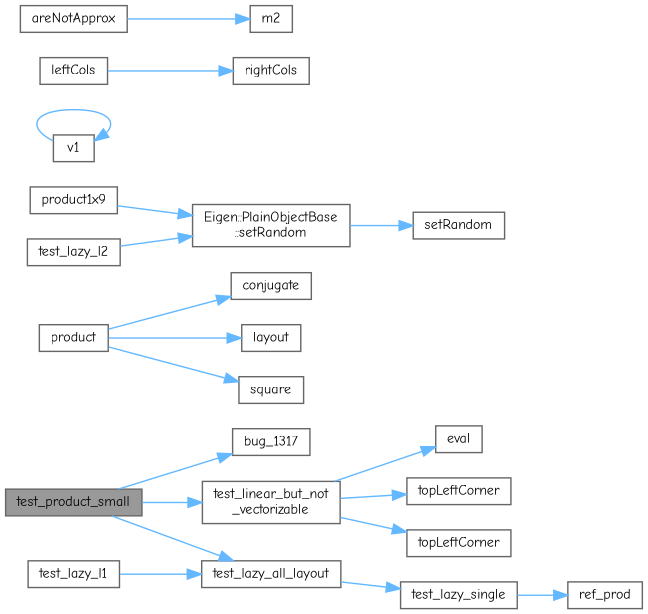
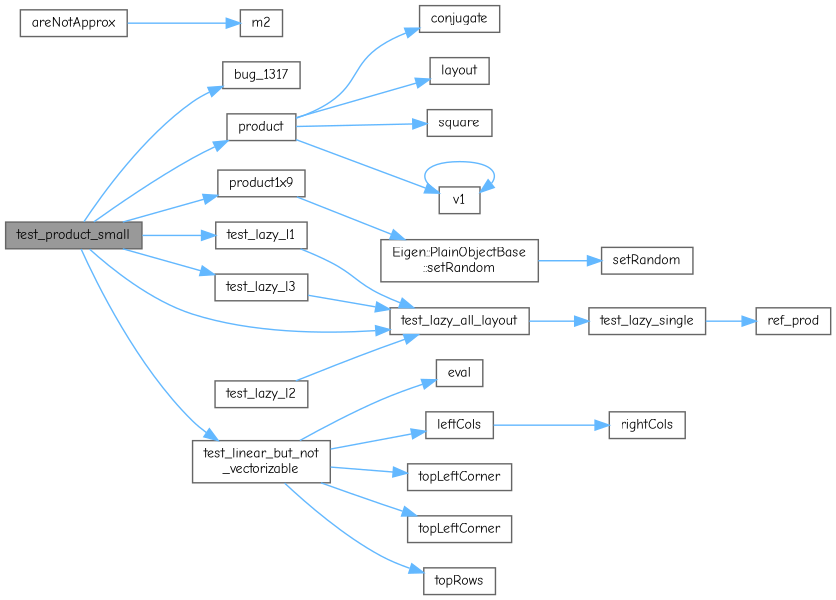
none -> (361, 164)
none -> (153, 182)
none -> (163, 211)
none -> (172, 235)
(149, 242) -> (350, 359)
none -> (261, 287)
none -> (371, 441)
none -> (460, 581)
